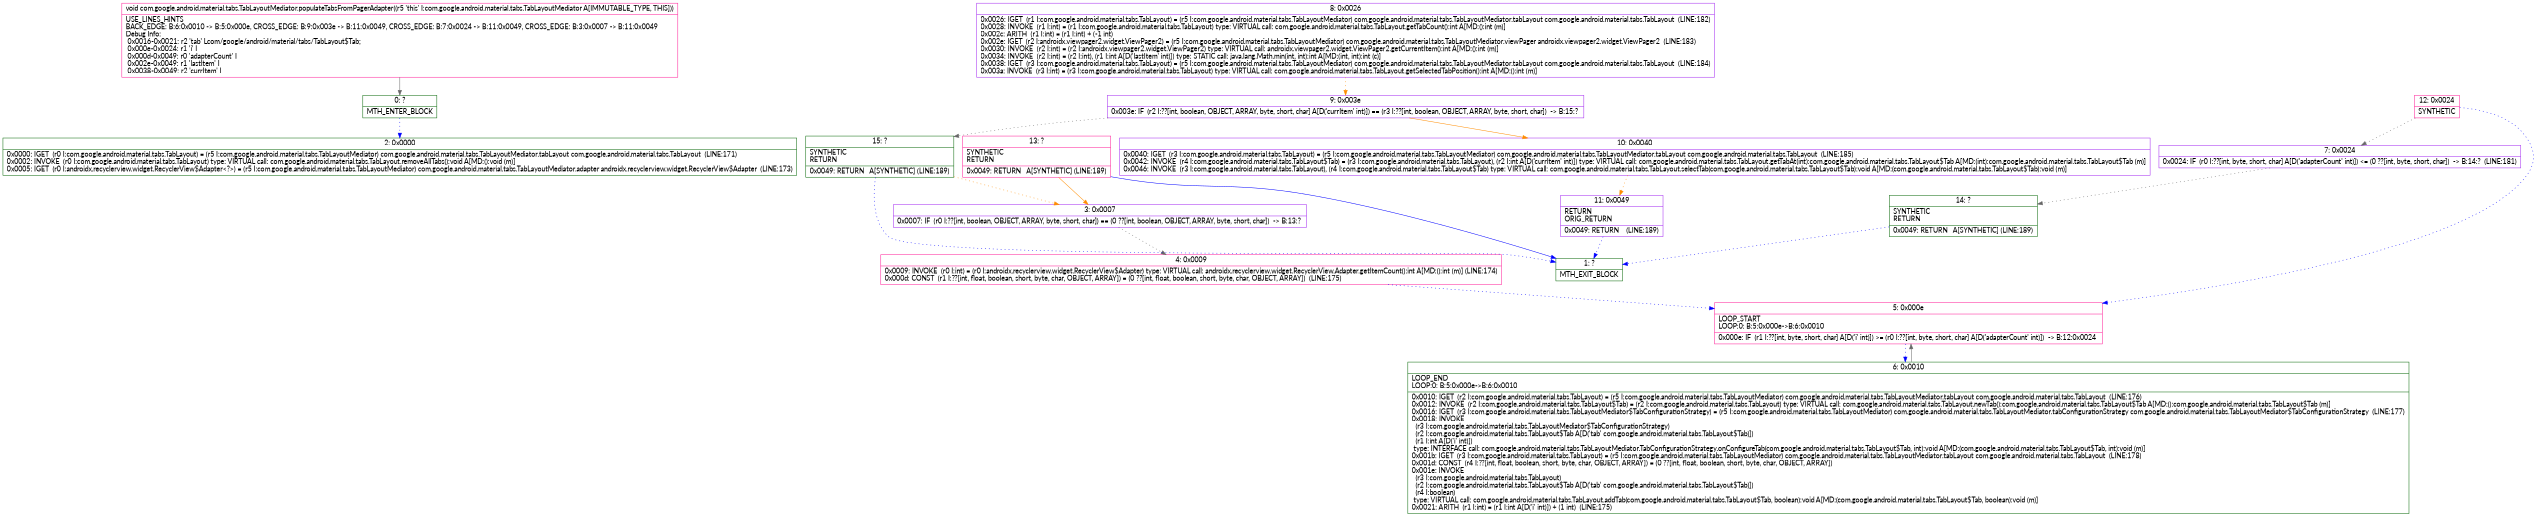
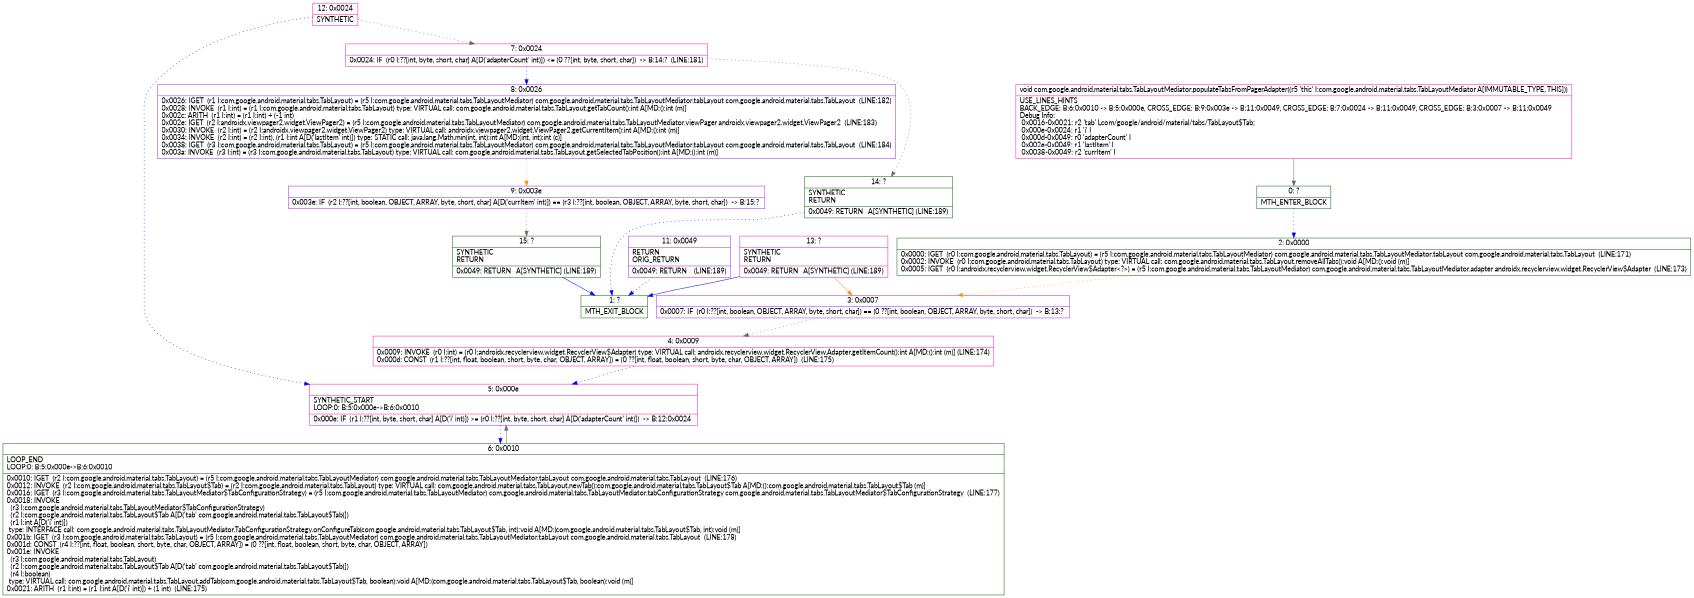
none -> (527, 73)
(1635, 157) -> none
(2340, 157) -> (527, 55)
(1004, 190) -> (1048, 285)
(1188, 253) -> (577, 285)
(1740, 319) -> (344, 401)
